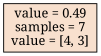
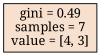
(50, 28) -> (50, 28)
